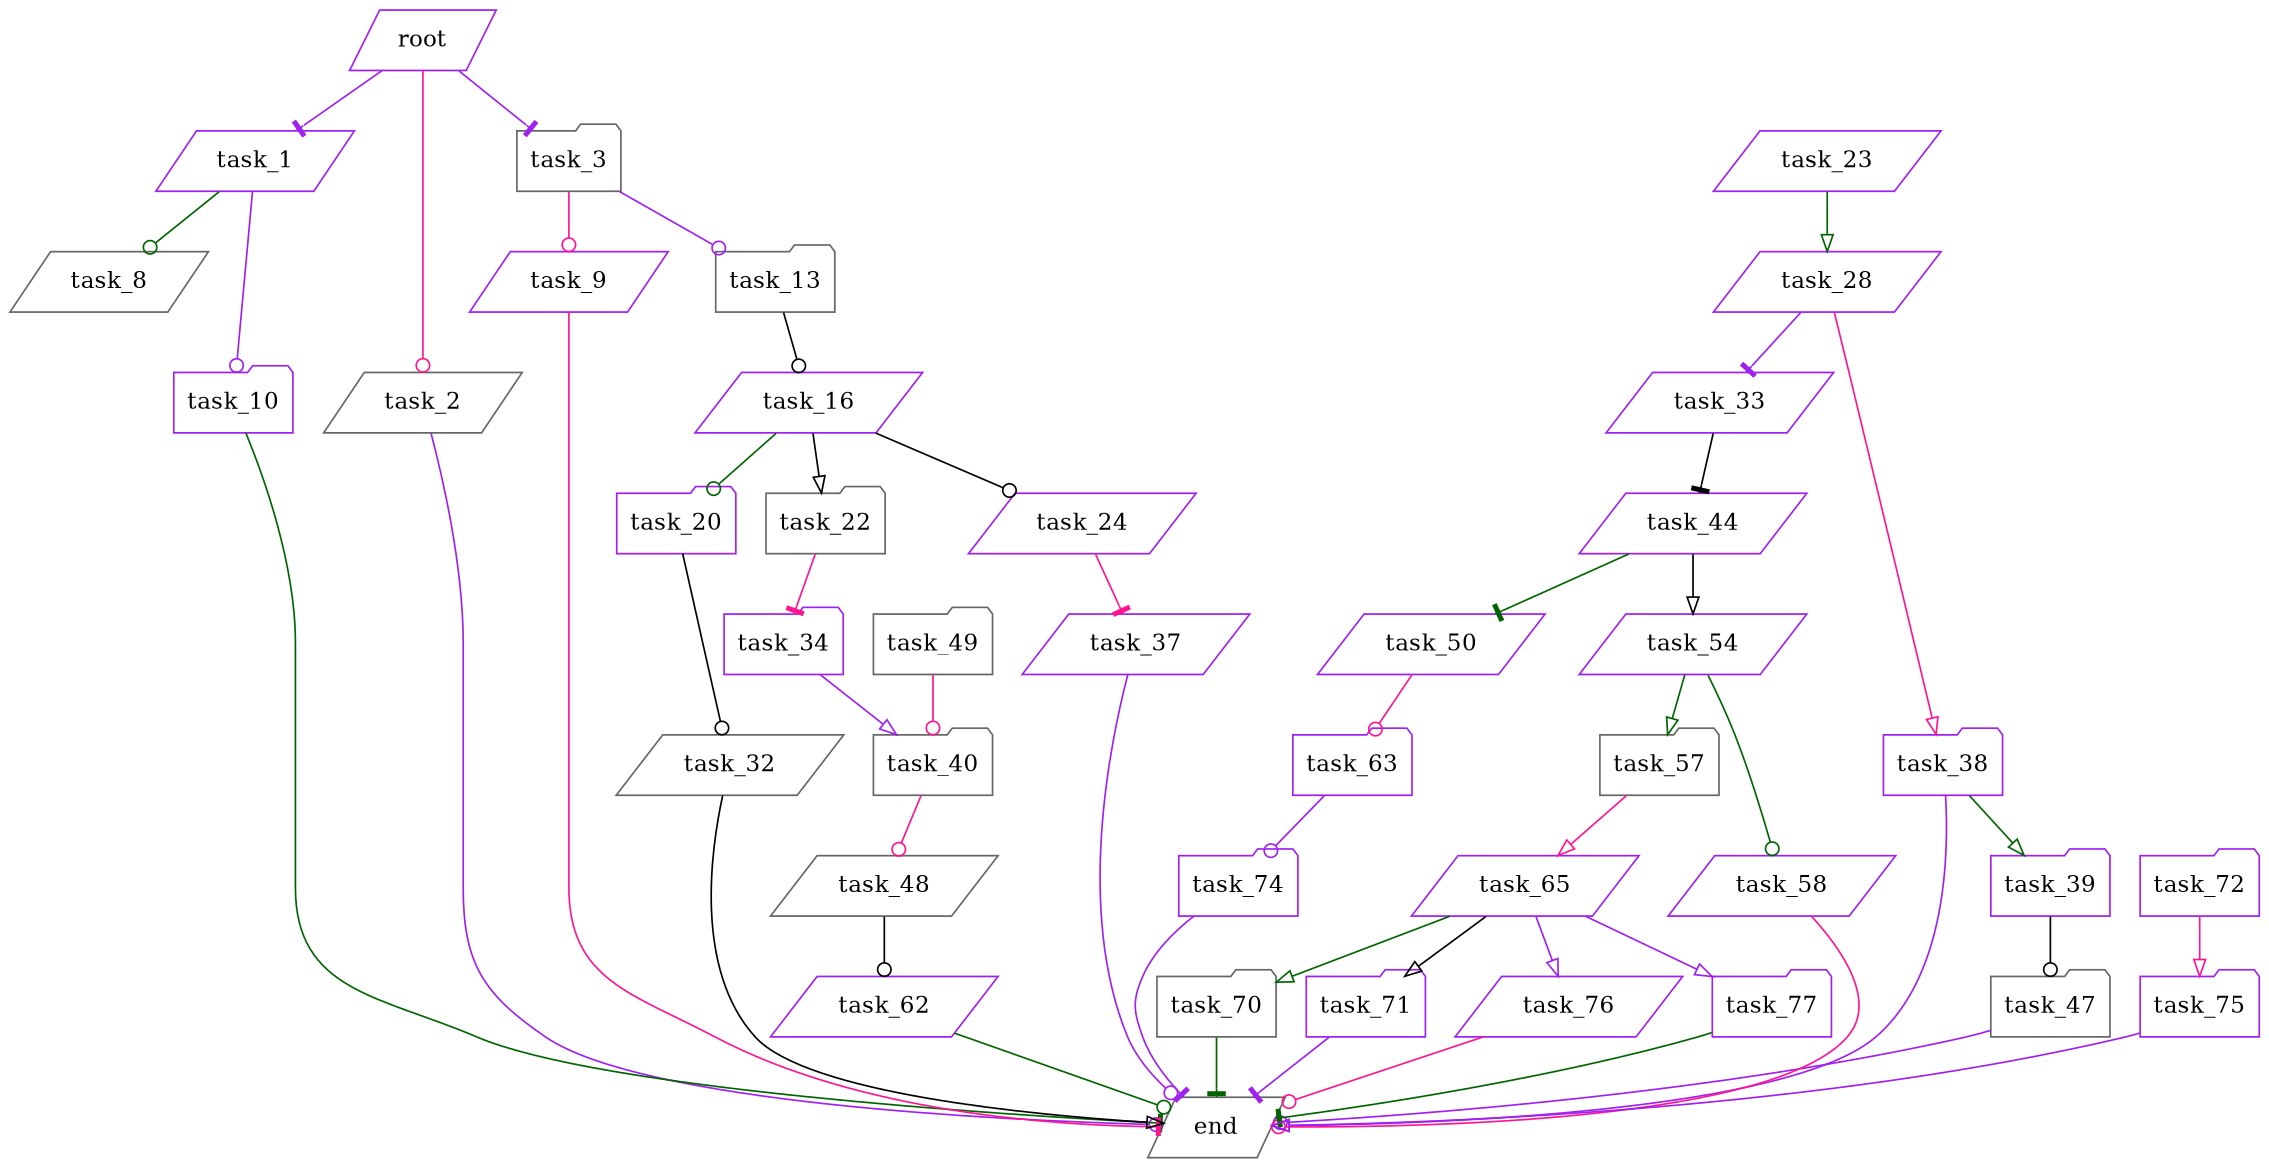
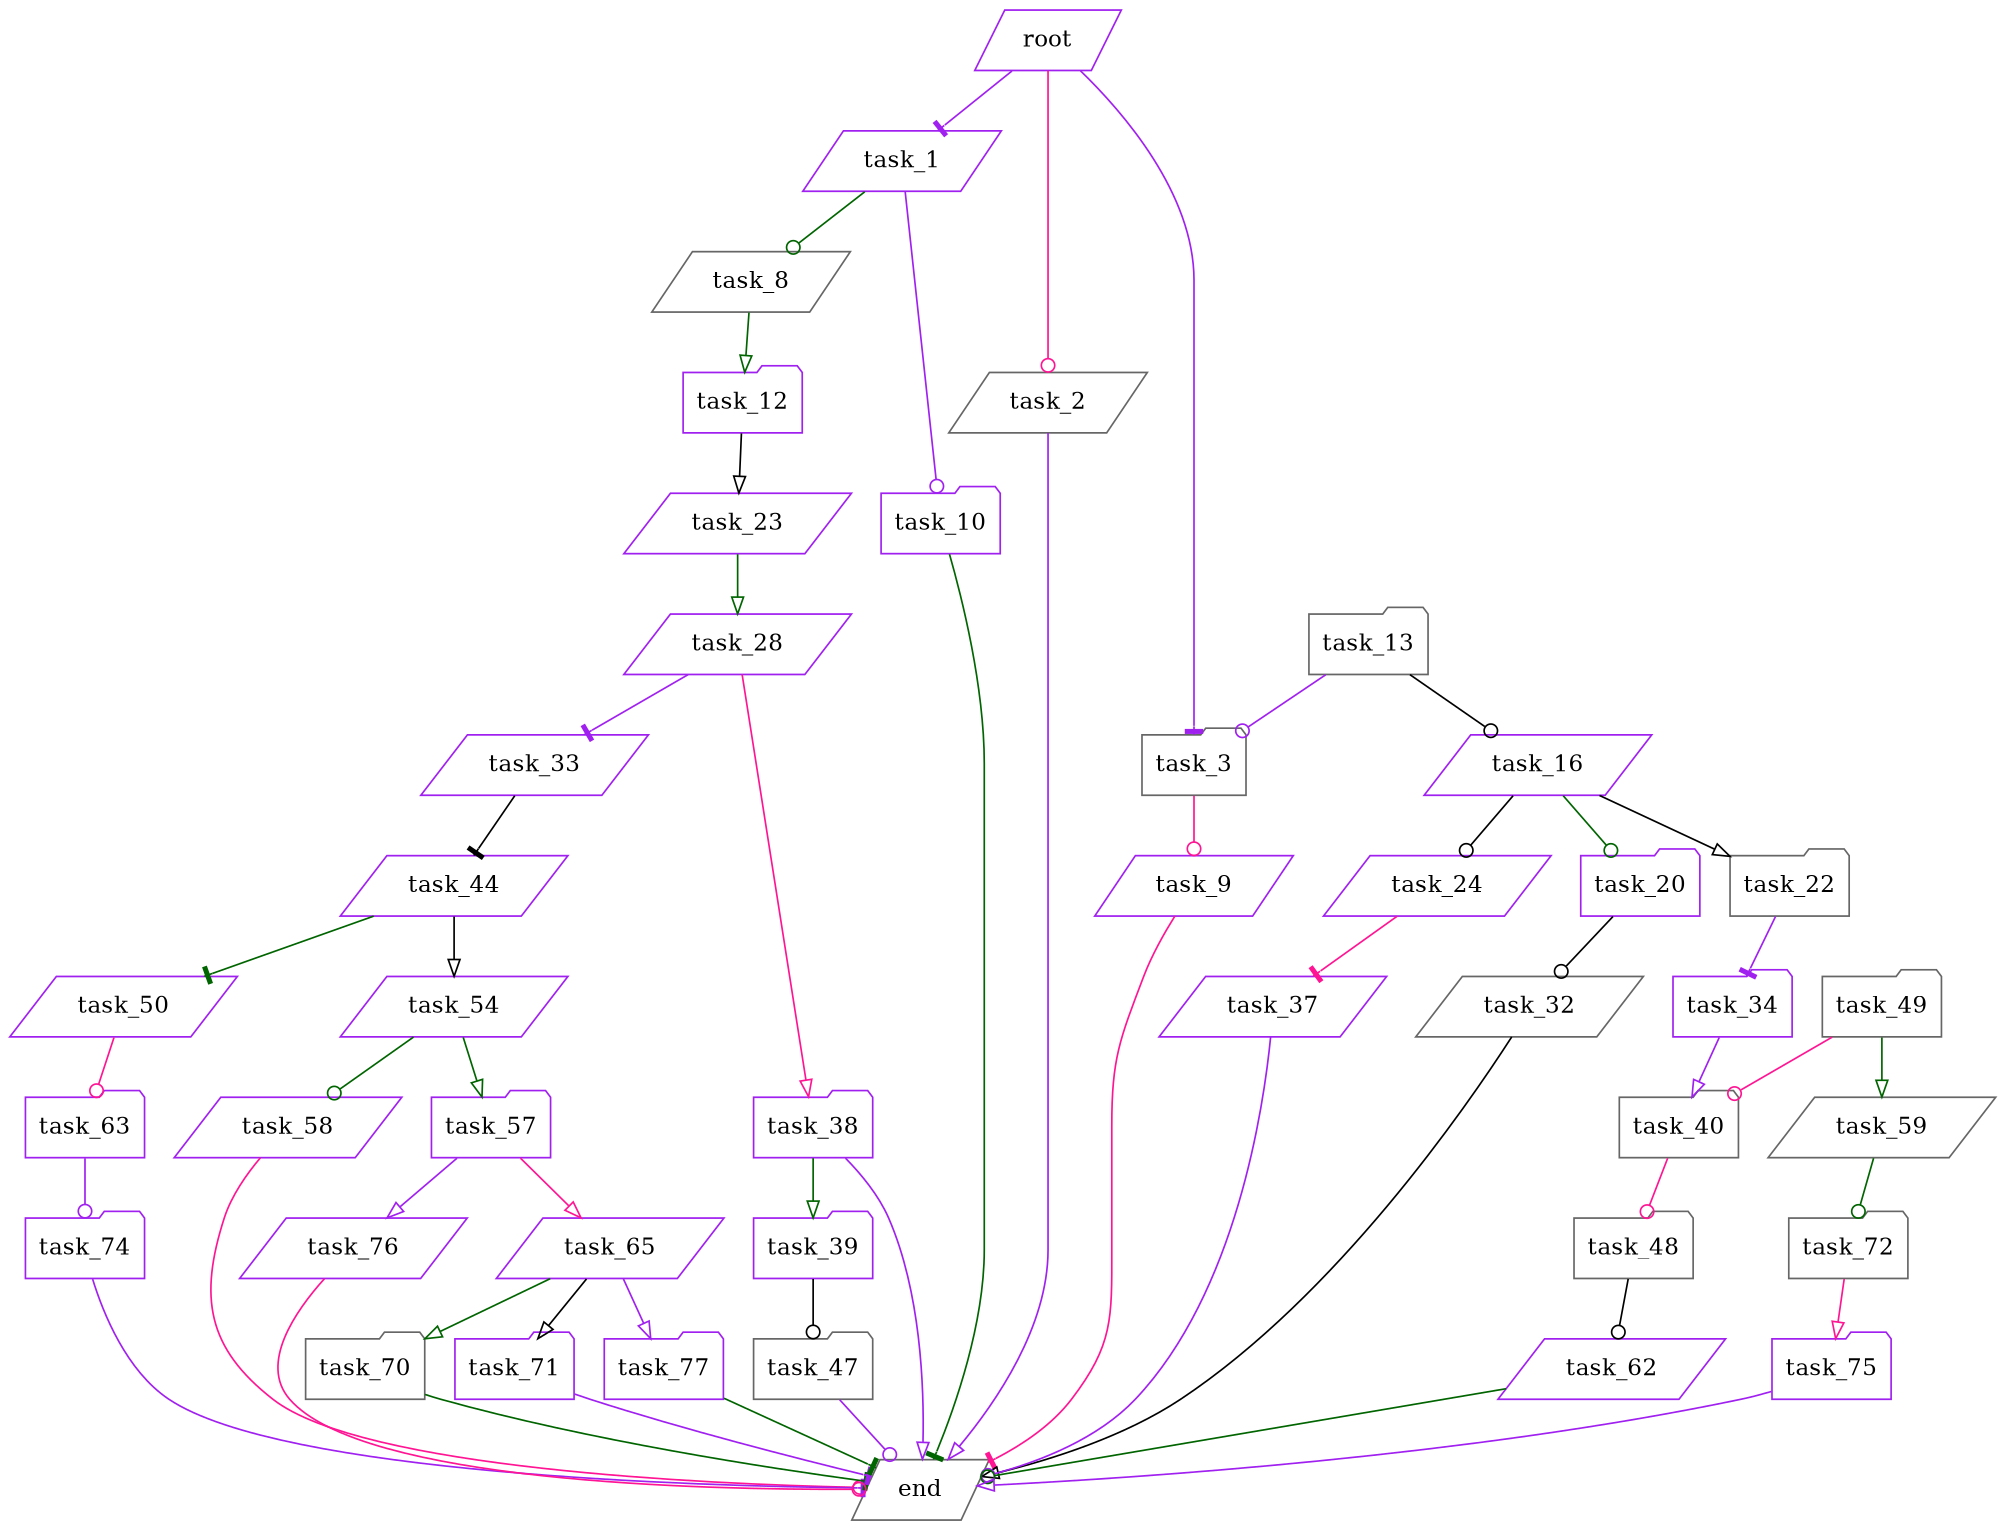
(666, 218) -> (1287, 701)
none -> (743, 403)
(806, 580) -> (1763, 942)
(1659, 765) -> (491, 1127)
(884, 886) -> (1634, 1248)
(2200, 886) -> (1848, 1248)
(1544, 939) -> (429, 1182)
(536, 1030) -> (1048, 951)
none -> (1882, 1127)
